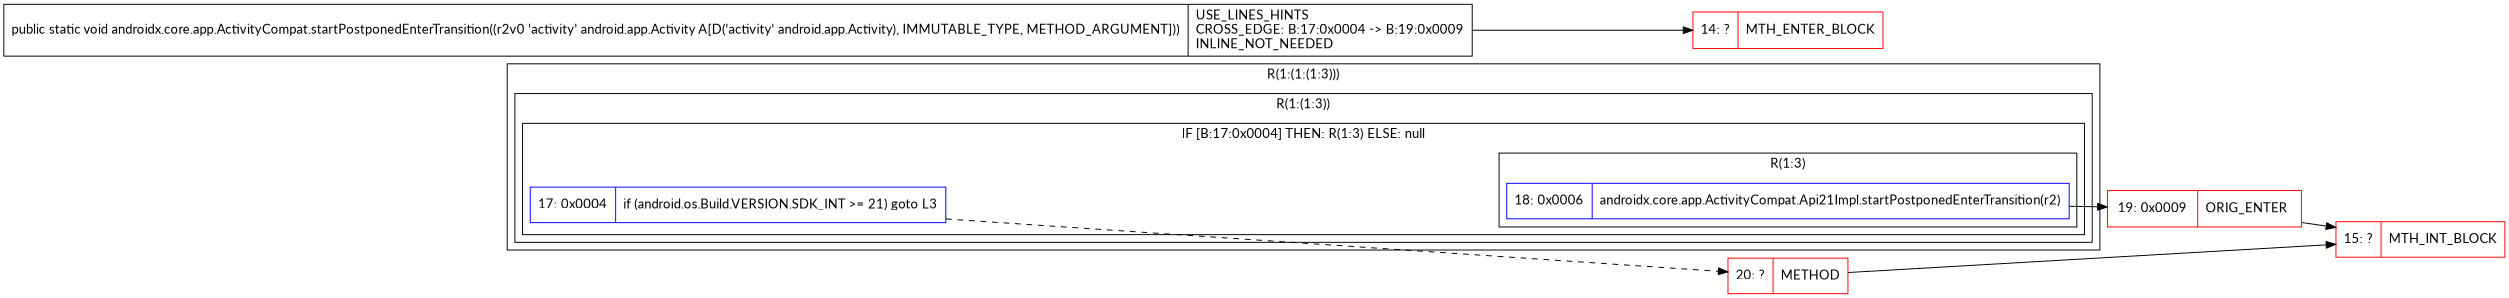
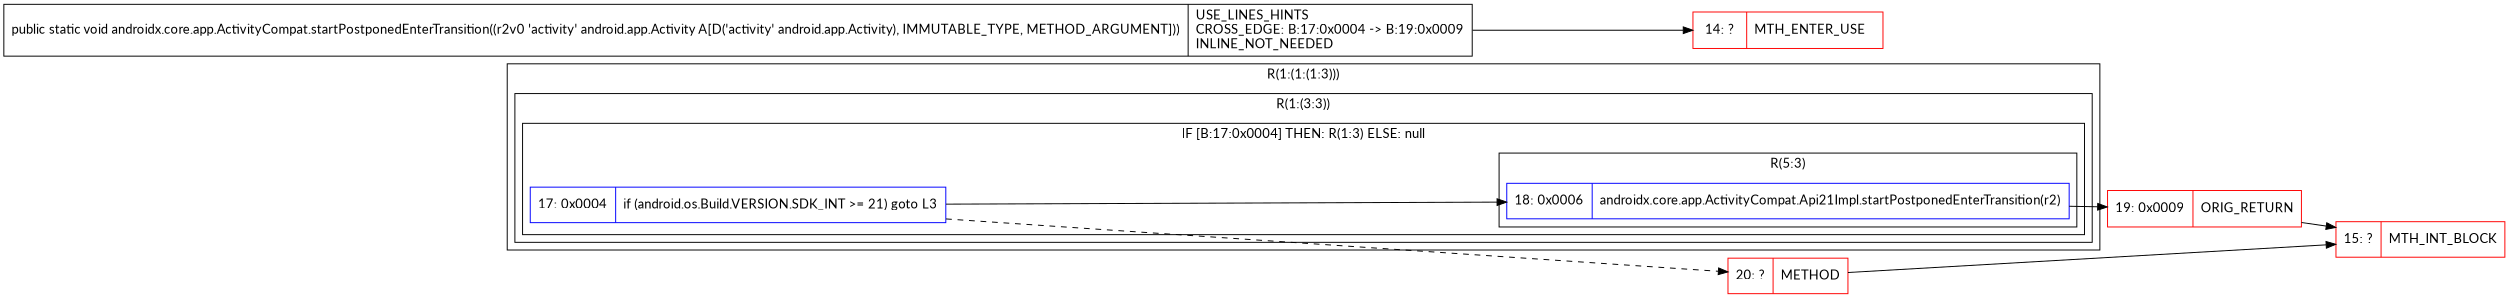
(1811, 30) -> (1810, 30)
(1303, 105) -> (1303, 105)
(1788, 164) -> (1788, 164)
none -> (1222, 203)
(2247, 208) -> (2247, 208)
